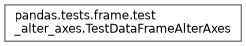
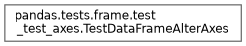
(123, 23) -> (123, 23)
